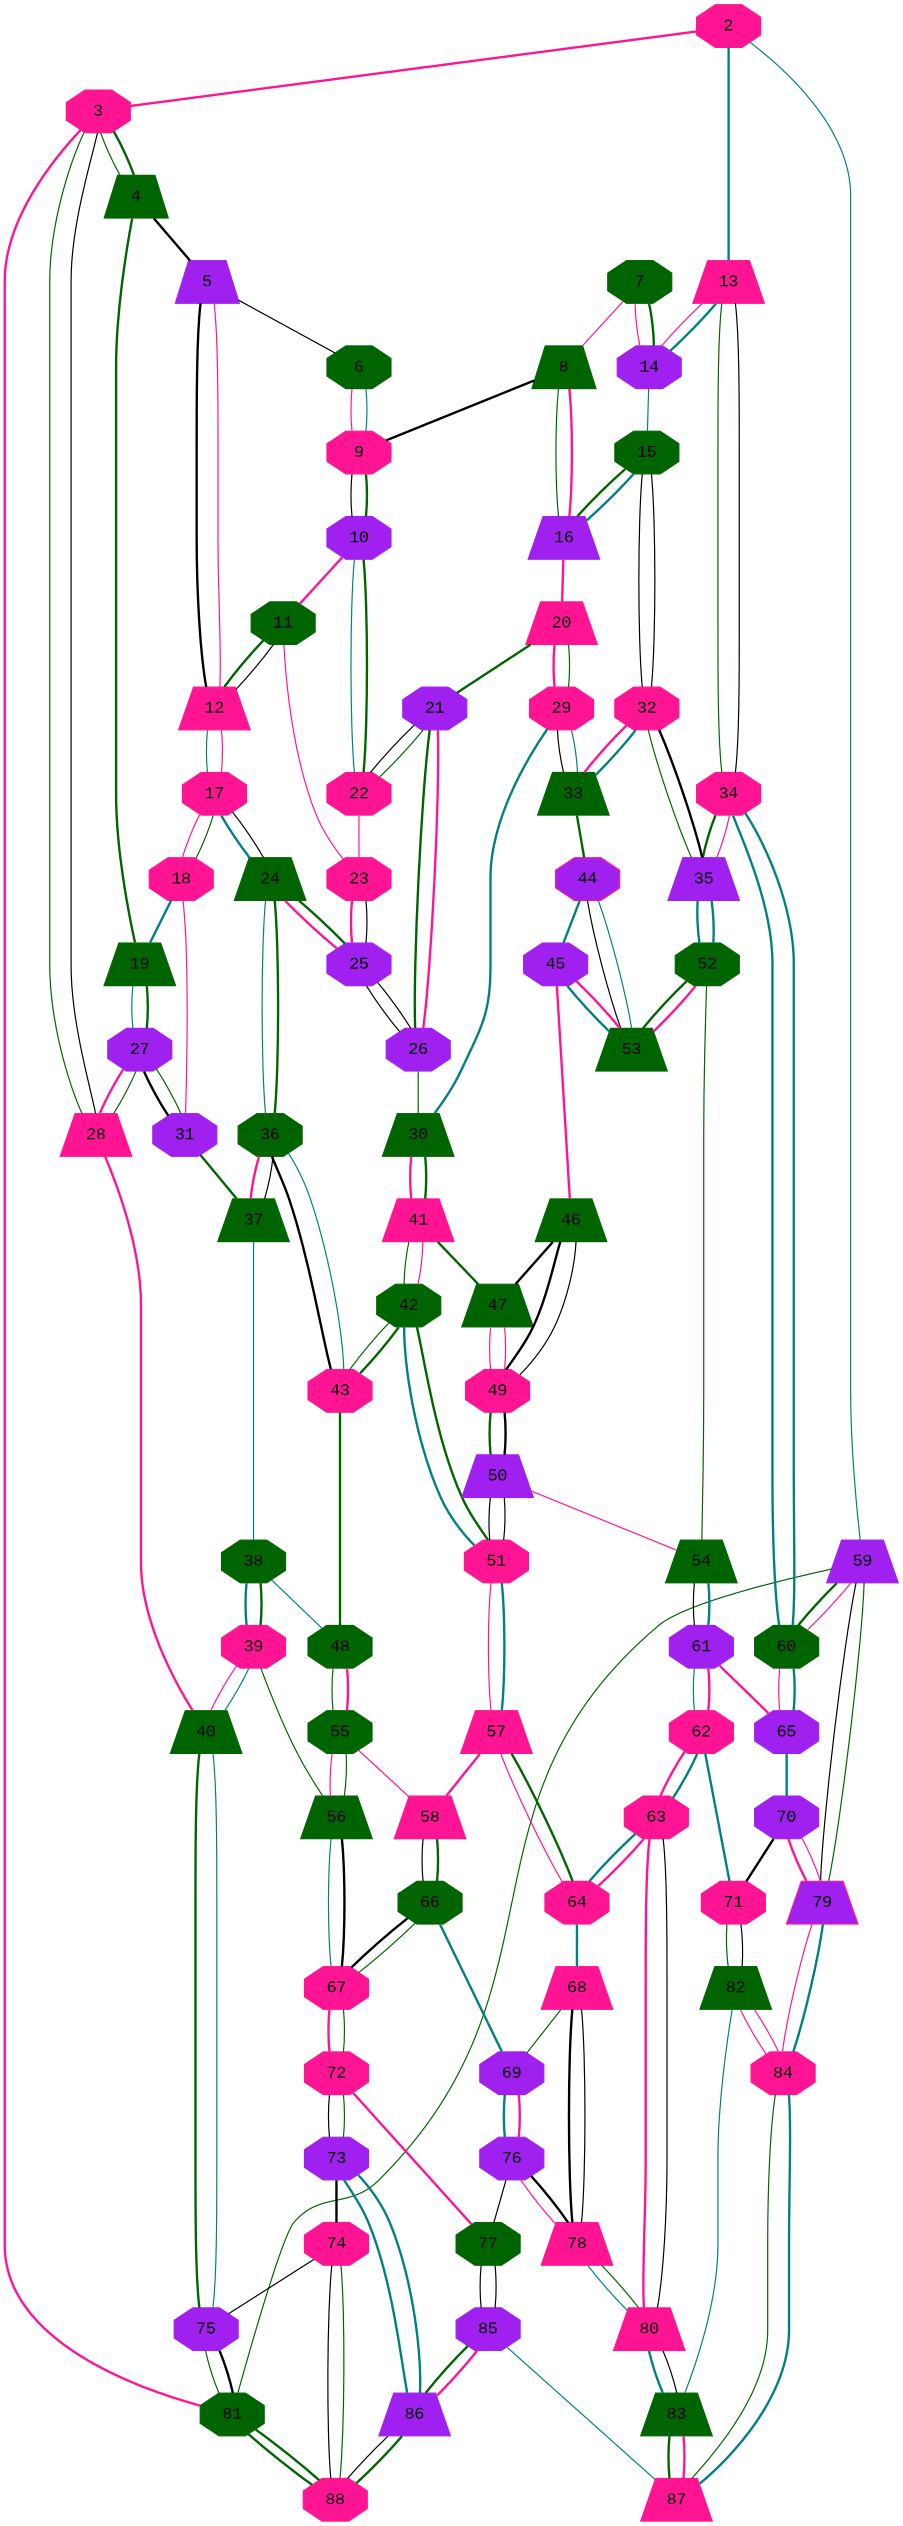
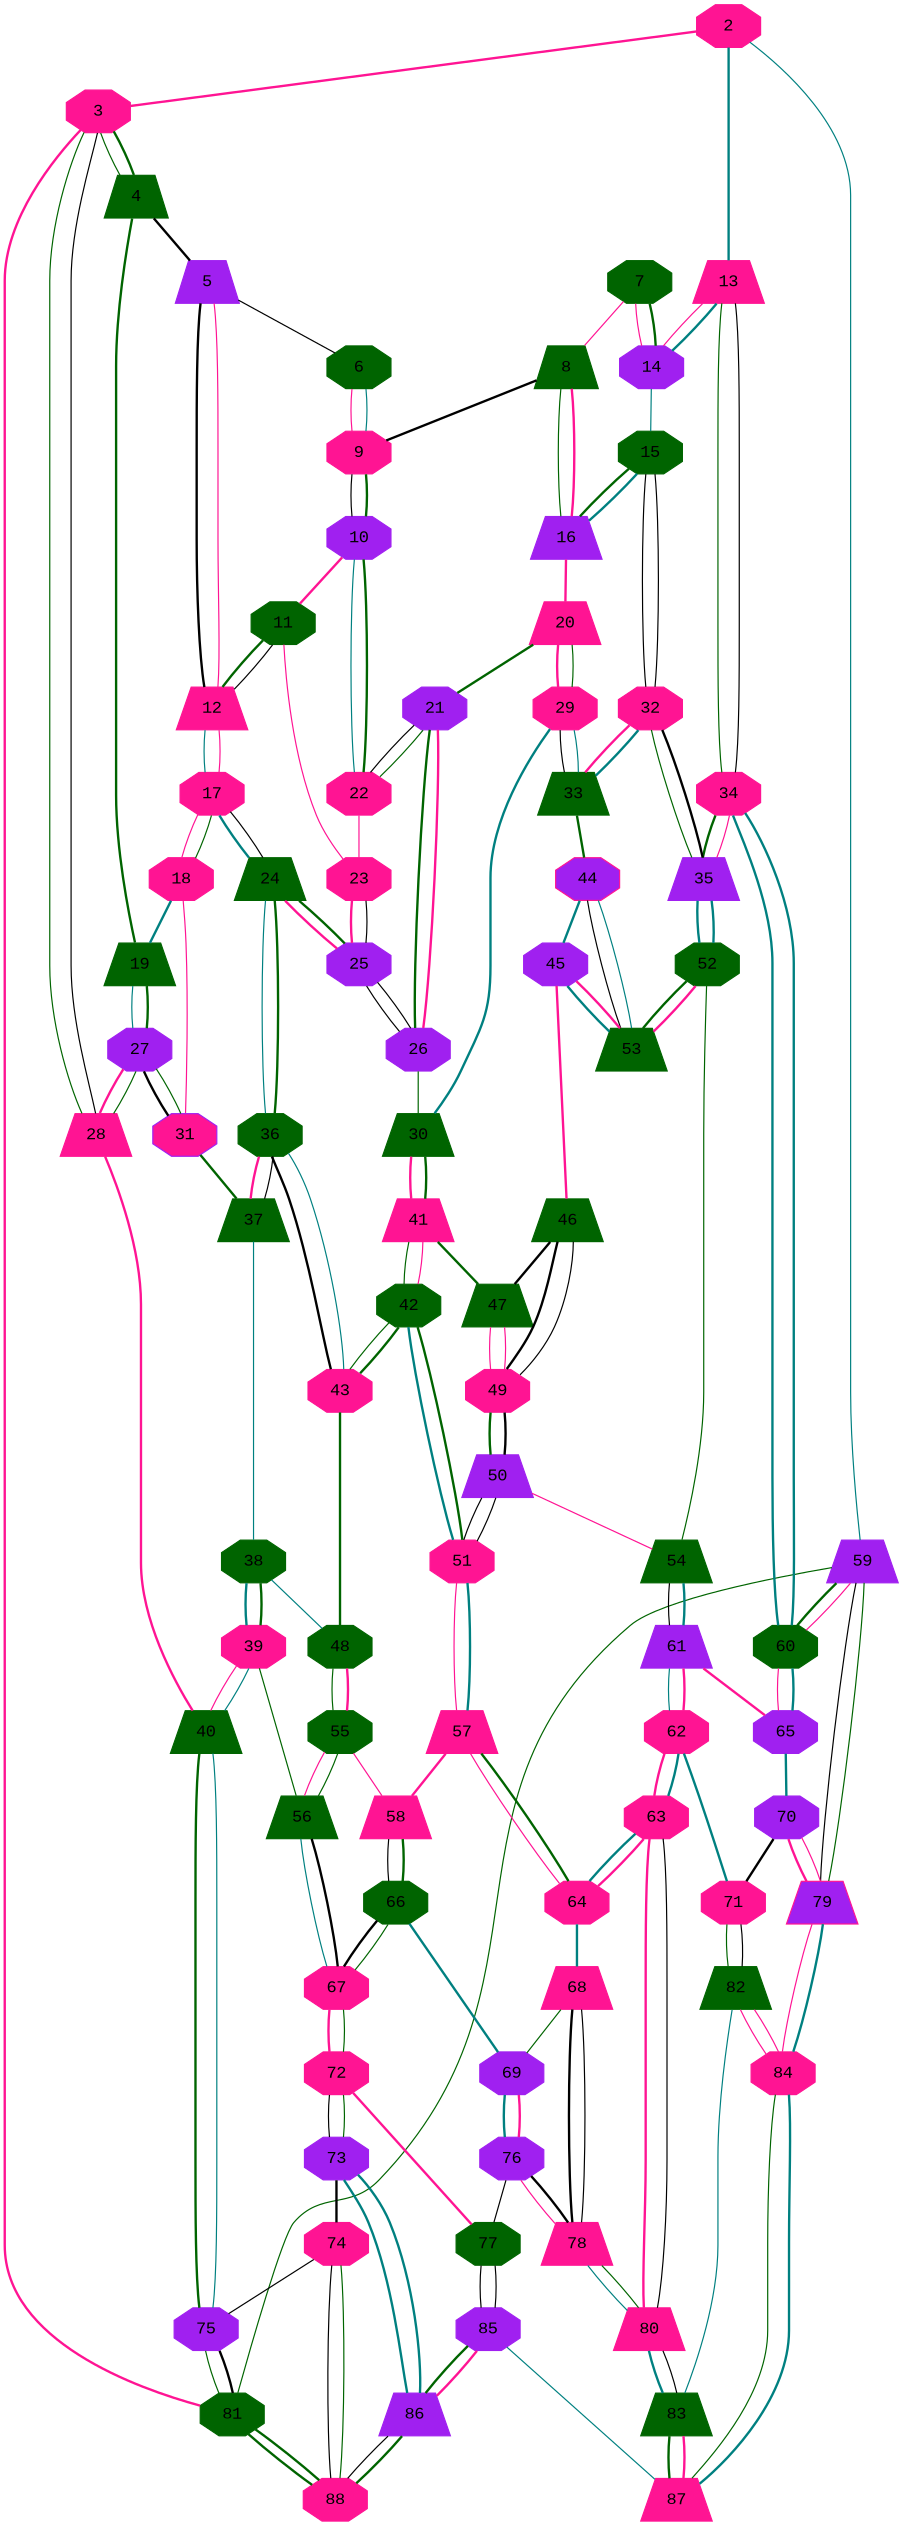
(185, 1135) -> (185, 1135)
(701, 1647) -> (676, 1647)
